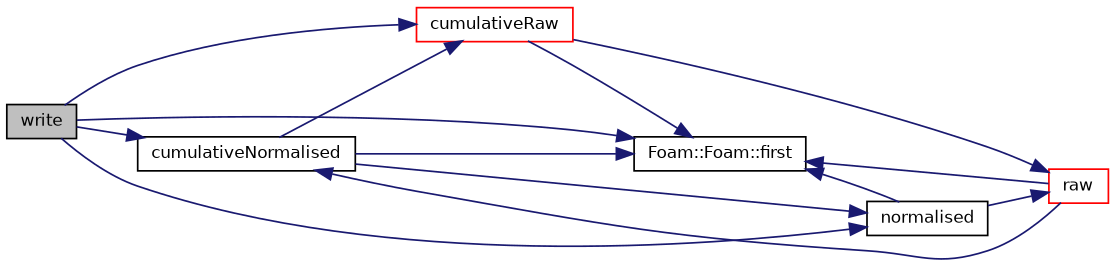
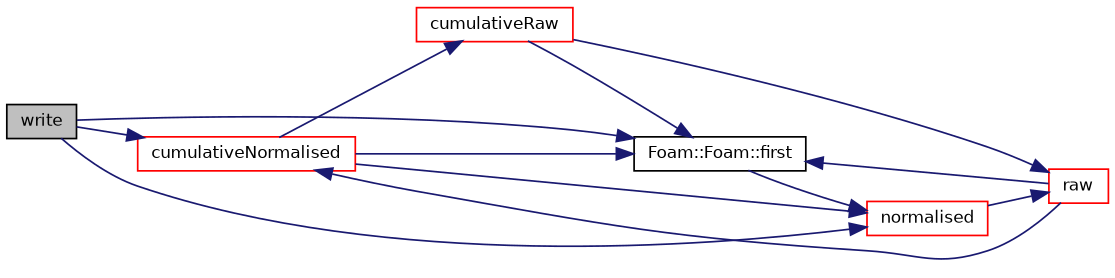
(226, 43) -> none
(247, 154) -> (247, 154)
(861, 187) -> (799, 189)
(927, 218) -> (927, 218)
